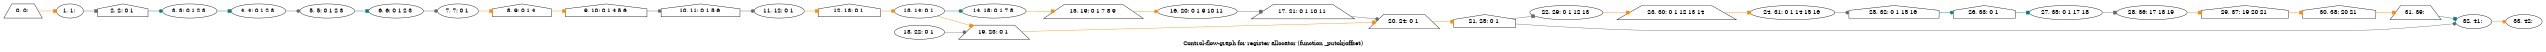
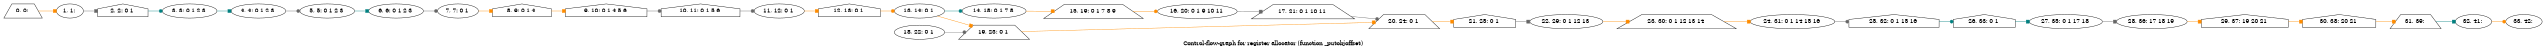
(1984, 31) -> none
